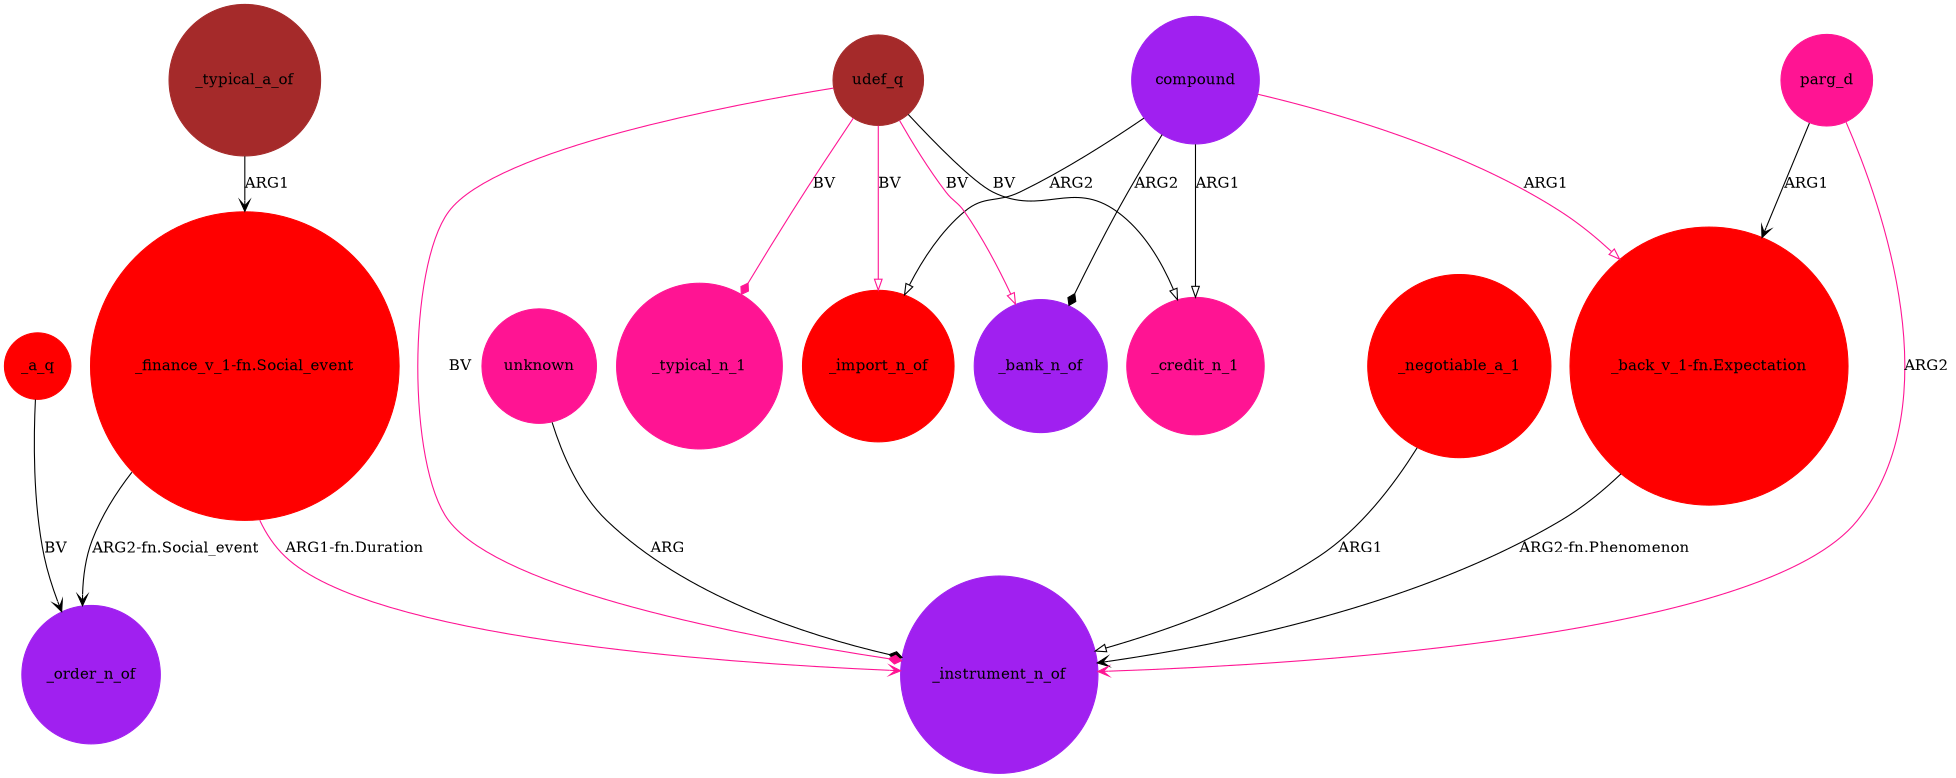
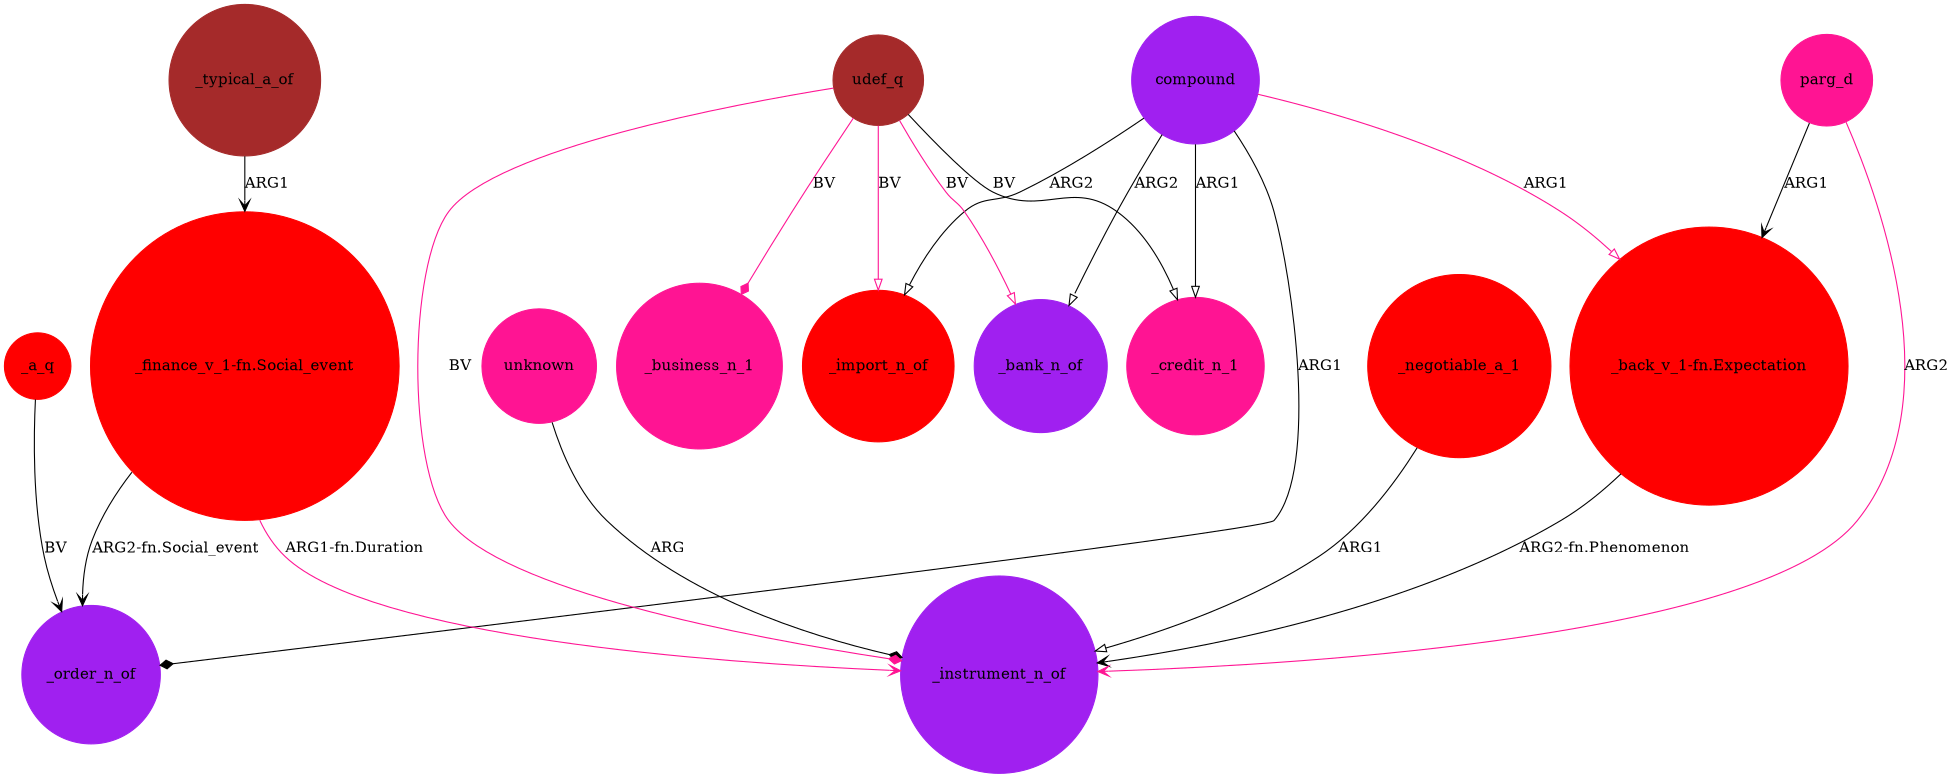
(1121, 205) -> (1121, 205)
(699, 366) -> (699, 366)
none -> (925, 570)
